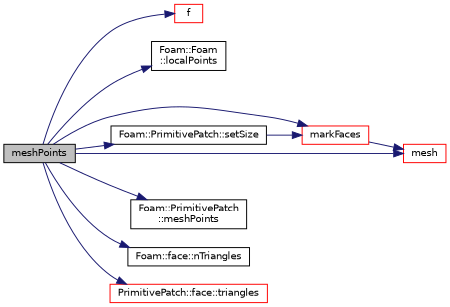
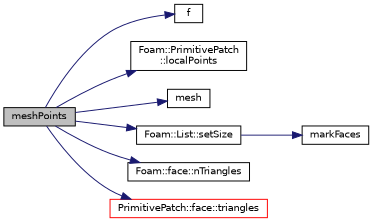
(189, 14) -> (189, 14)
(189, 56) -> (189, 56)
(173, 107) -> none
(189, 135) -> (189, 135)
(335, 135) -> (335, 135)
(381, 145) -> none
(425, 153) -> (189, 98)
(189, 214) -> none
